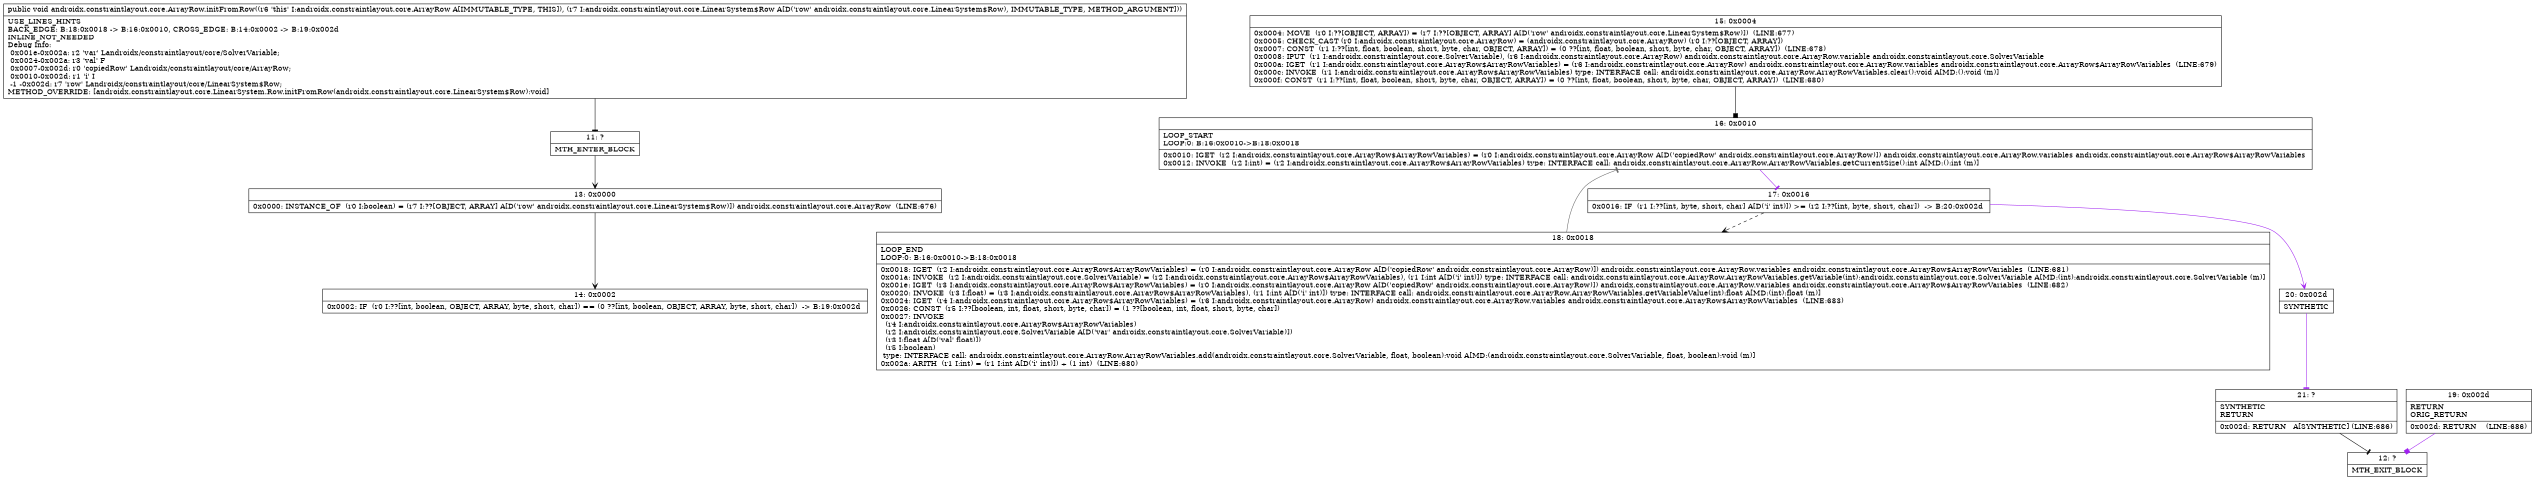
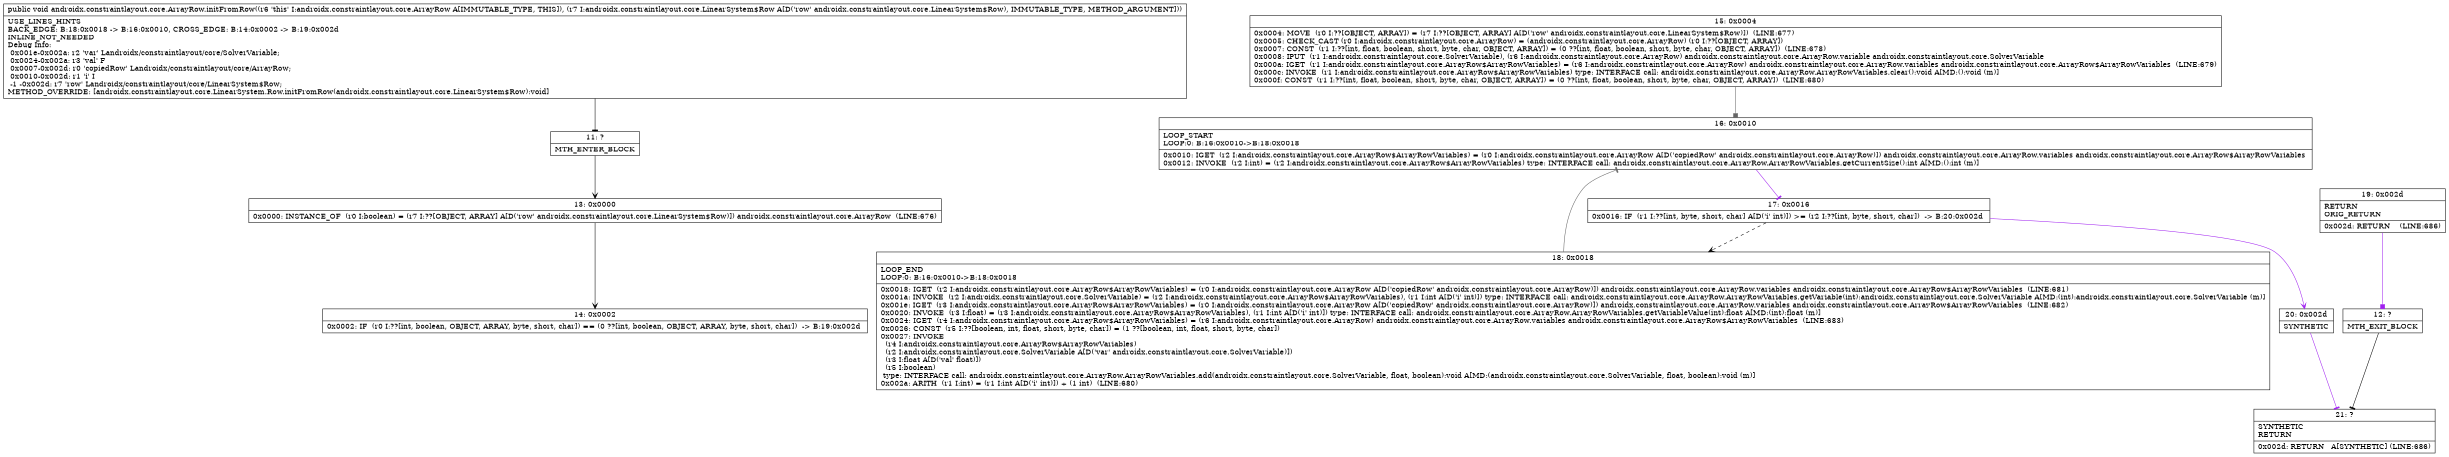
(1736, 100) -> (1736, 100)
(2354, 442) -> (2366, 370)
